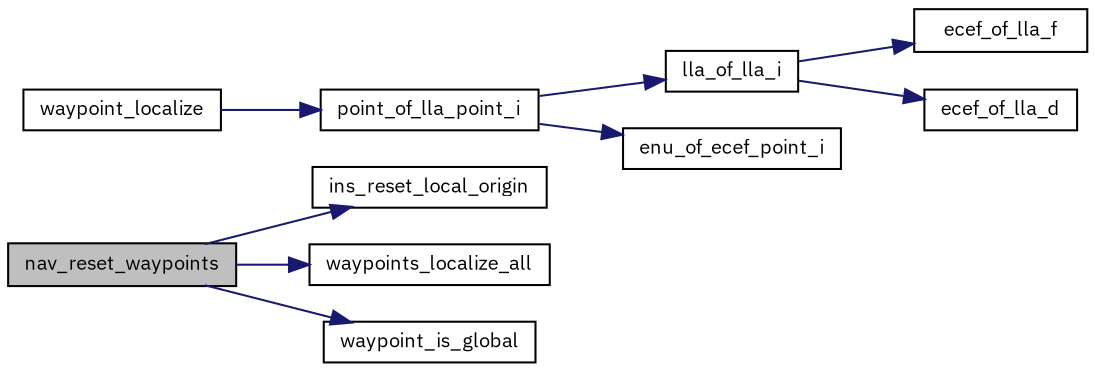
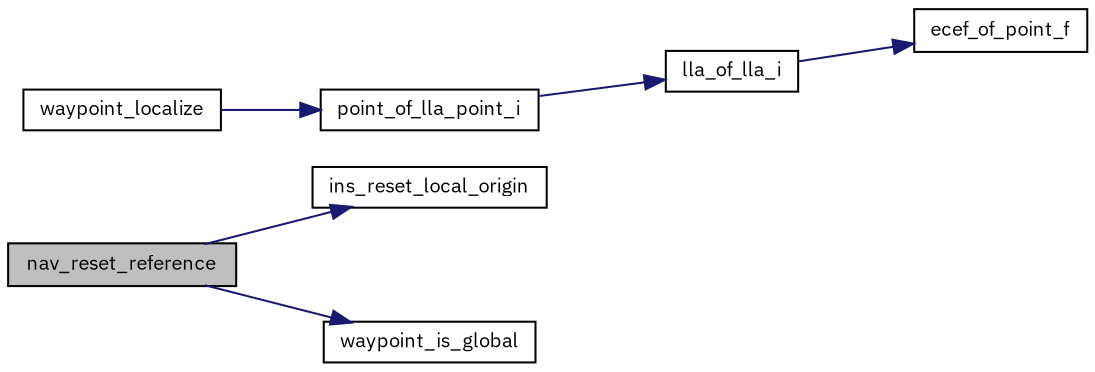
(1001, 31) -> (1001, 31)
(1001, 110) -> none
(732, 149) -> none
(122, 265) -> (122, 265)
(430, 265) -> none
